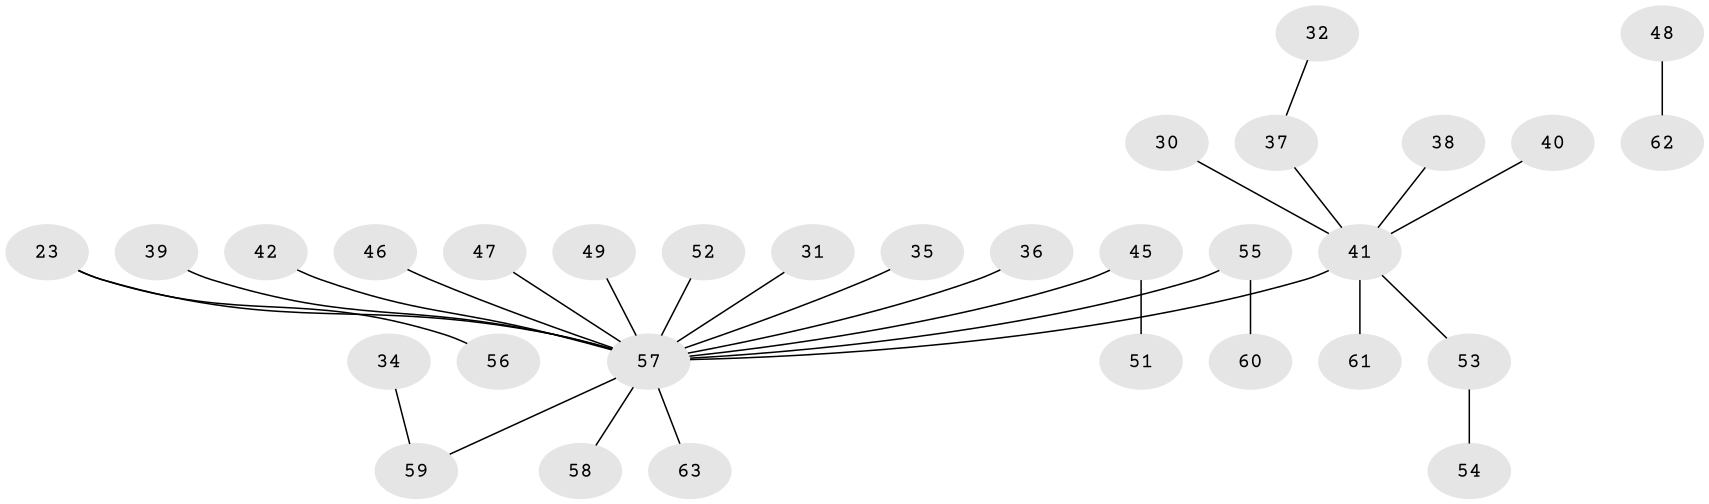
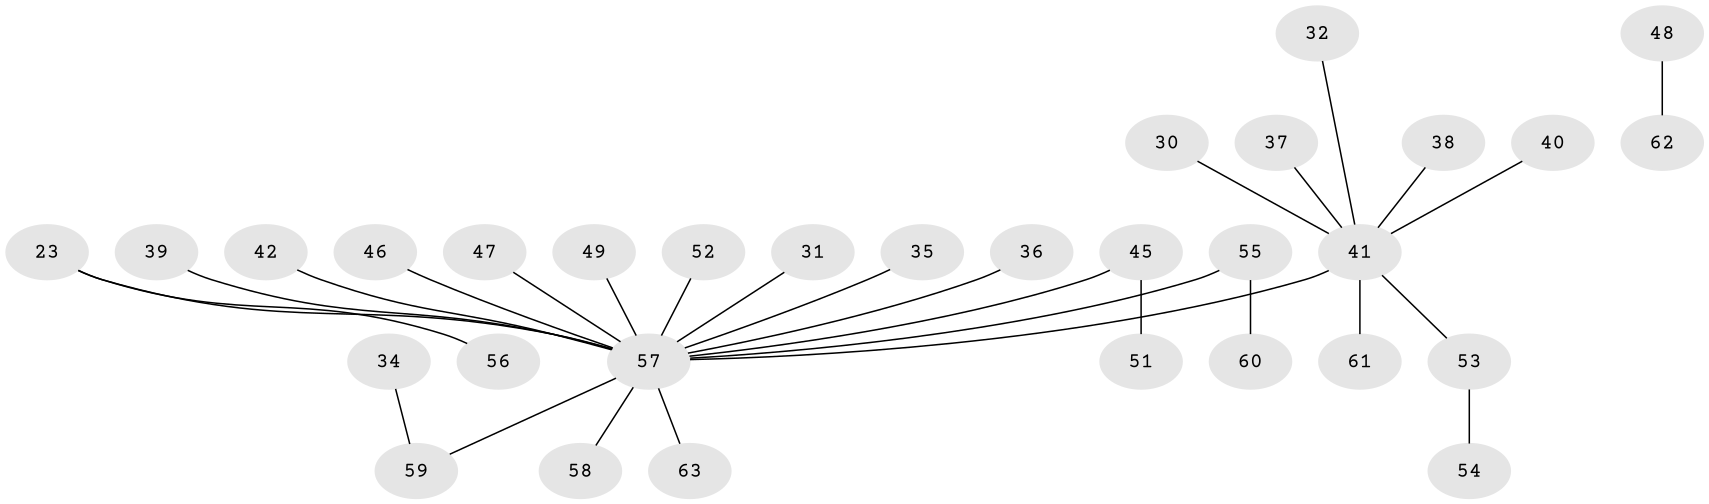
(1297, 88) -> (1339, 143)
